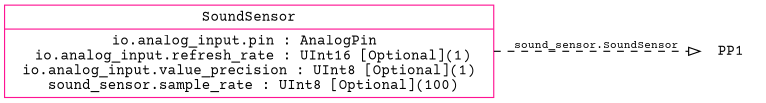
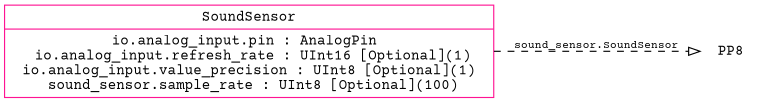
(731, 51) -> (731, 51)
